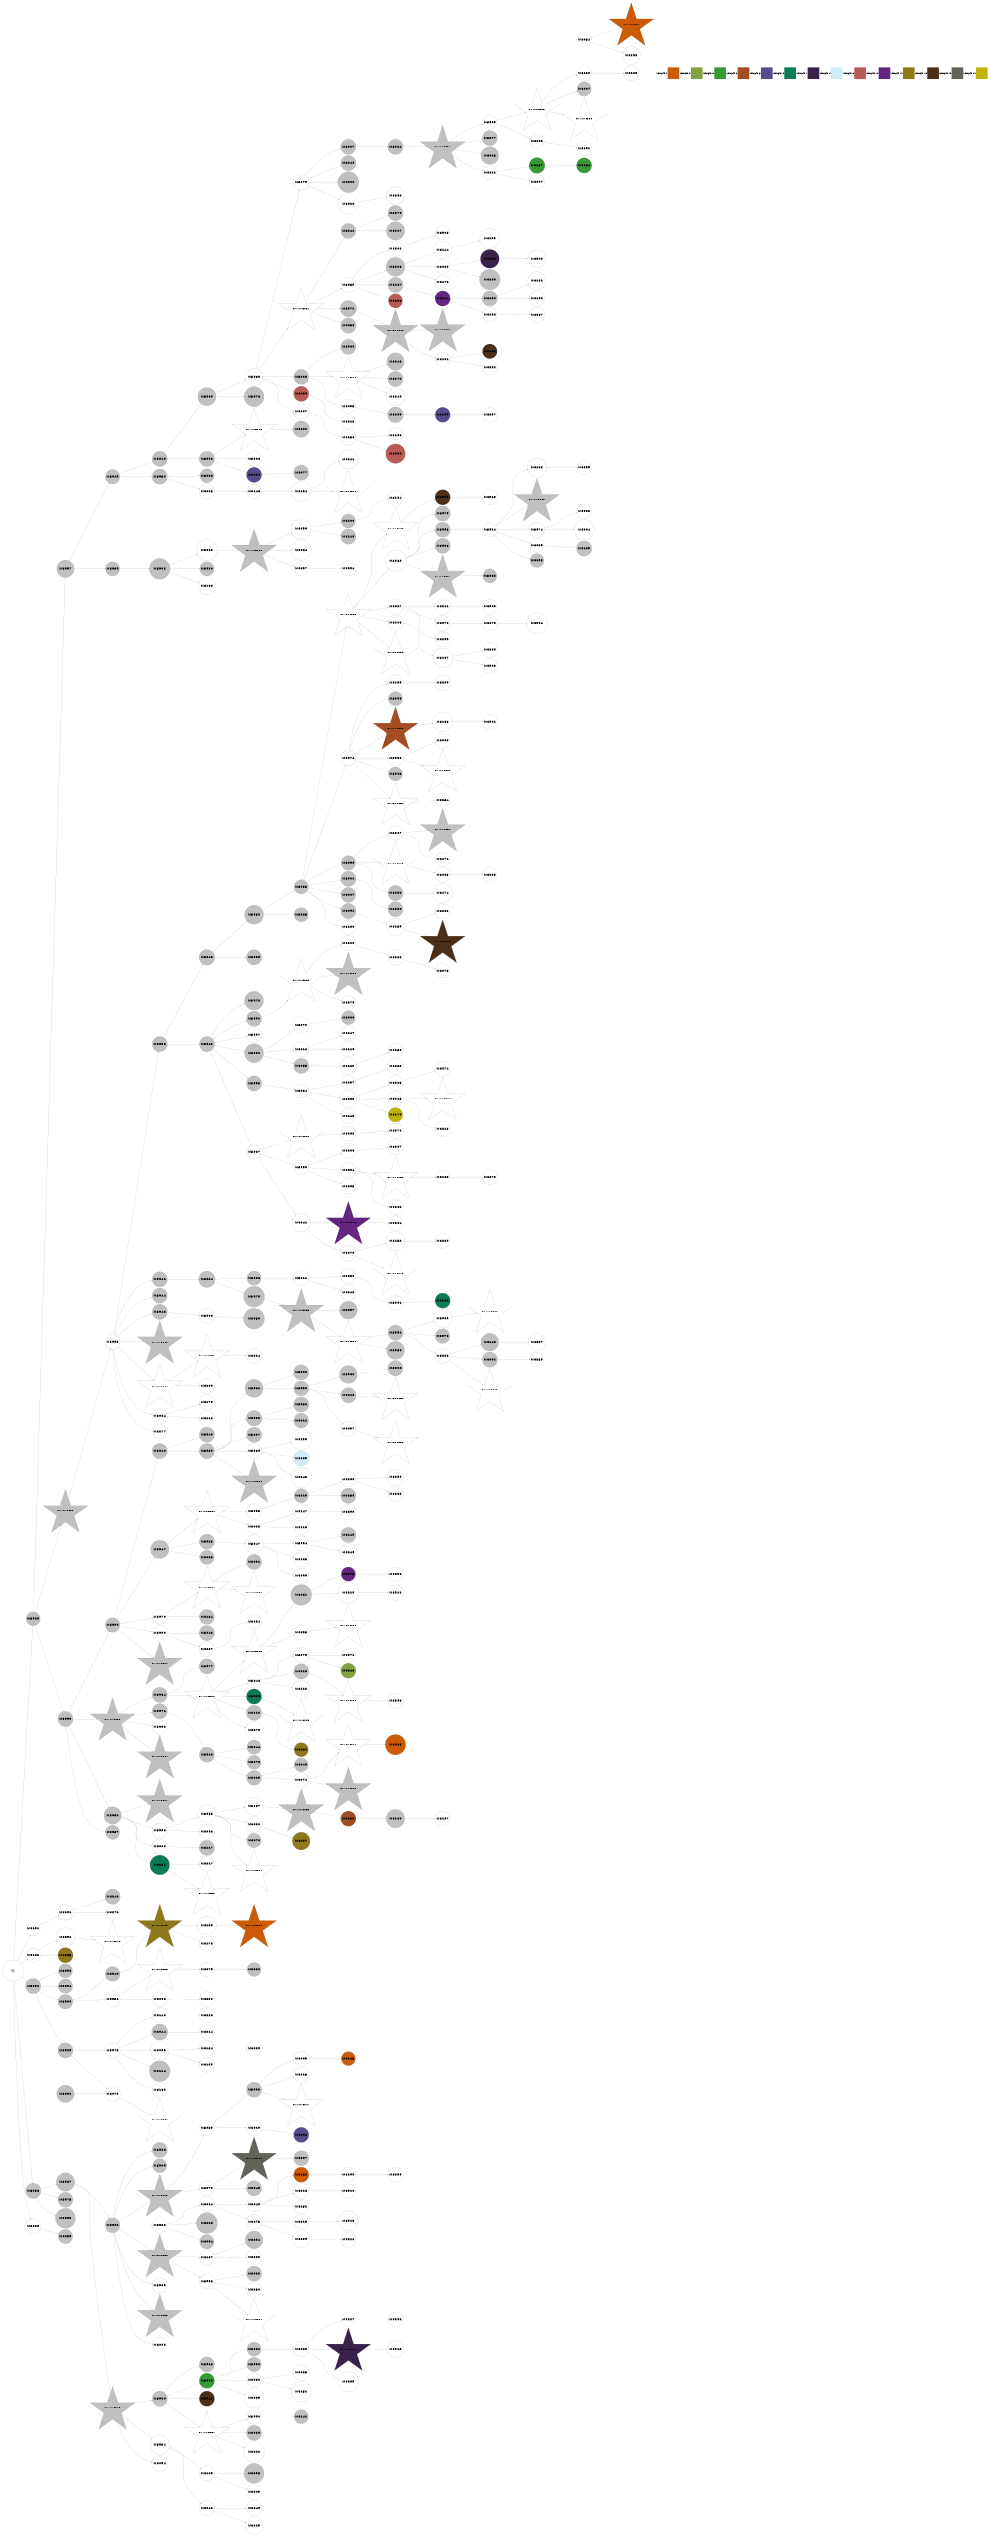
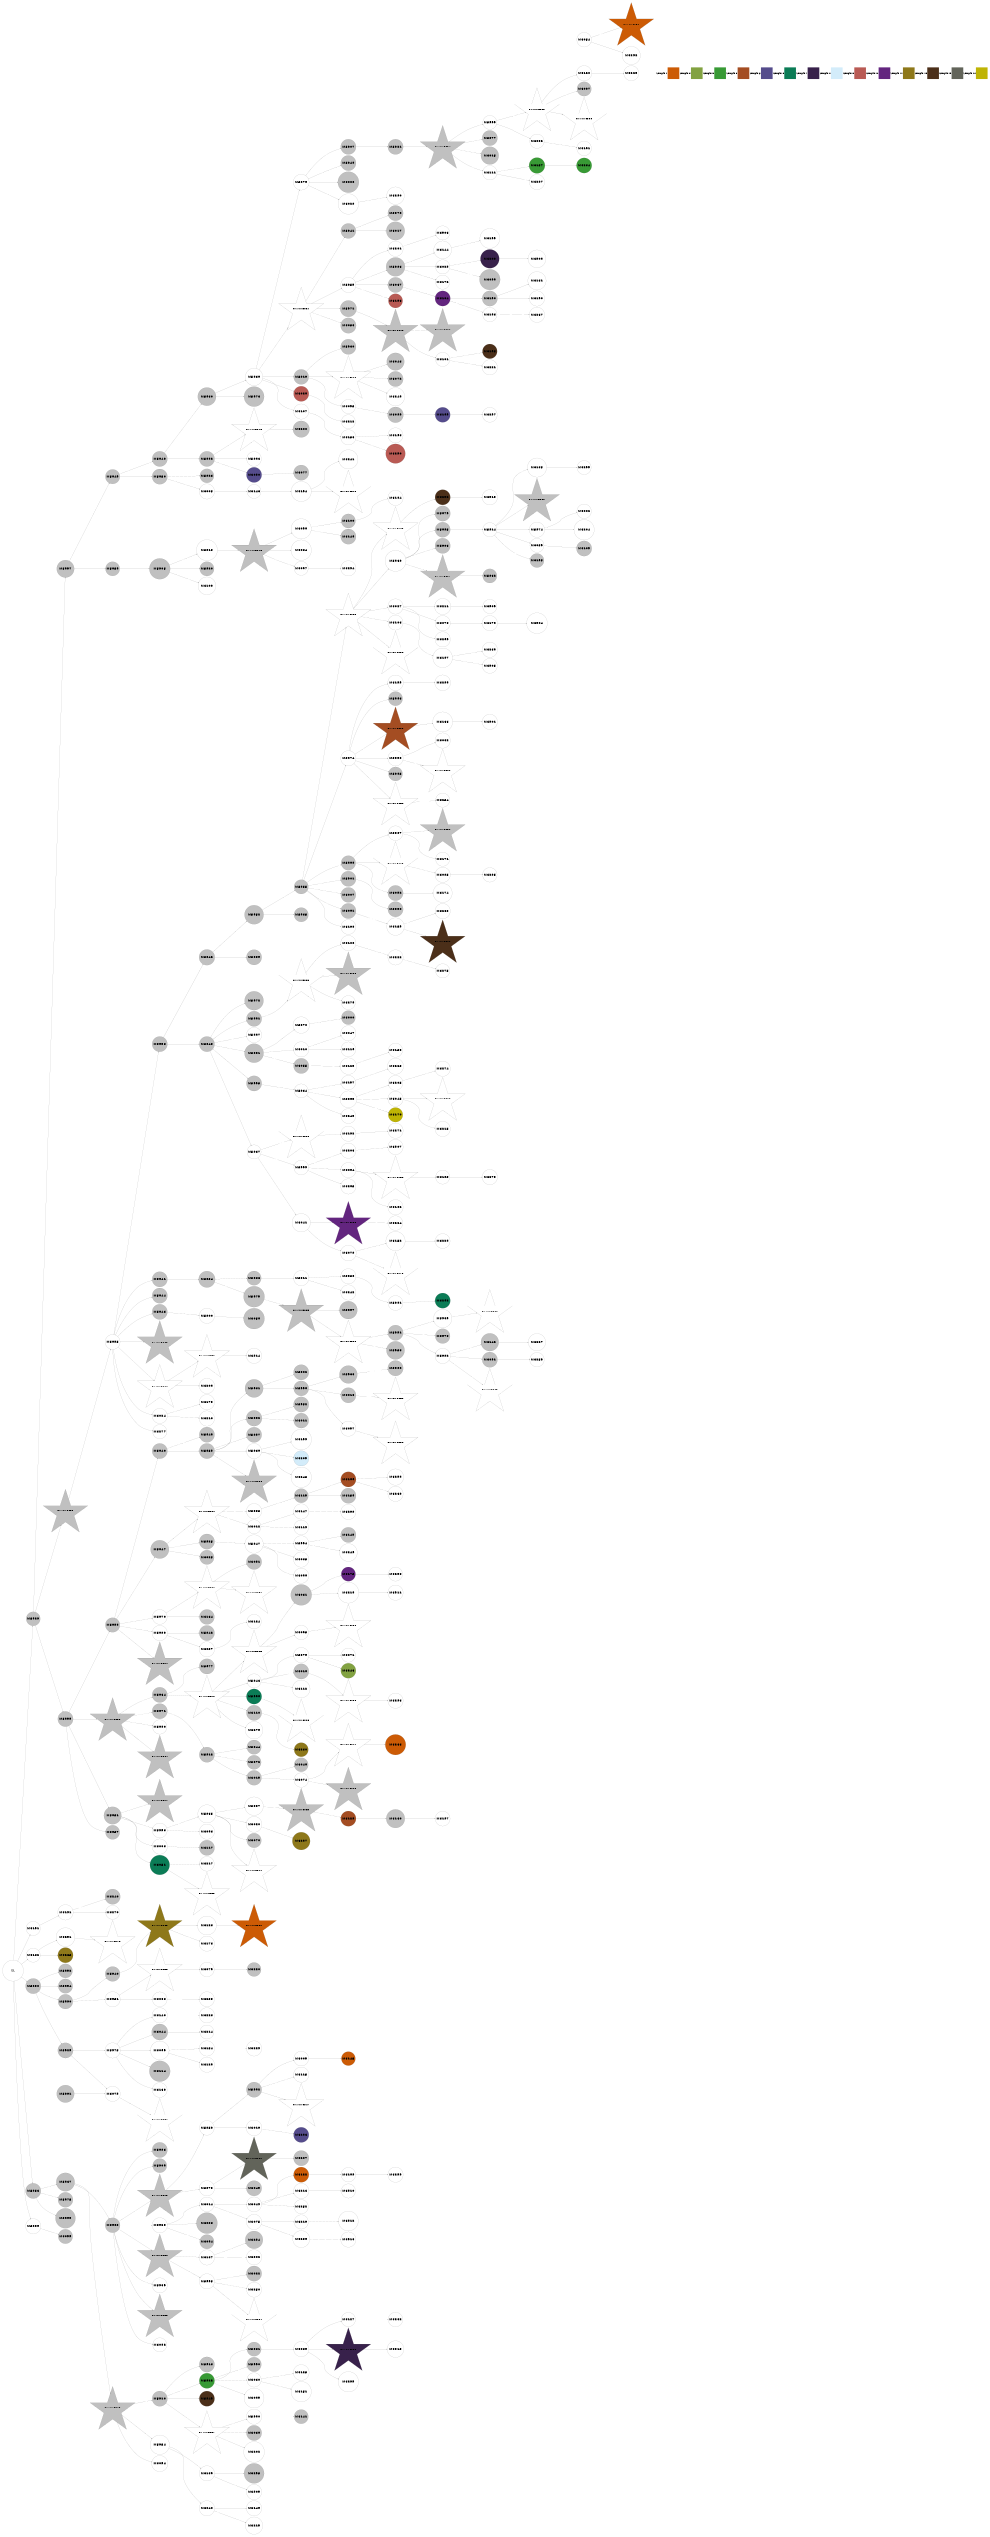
(348, 1479) -> (348, 1479)
